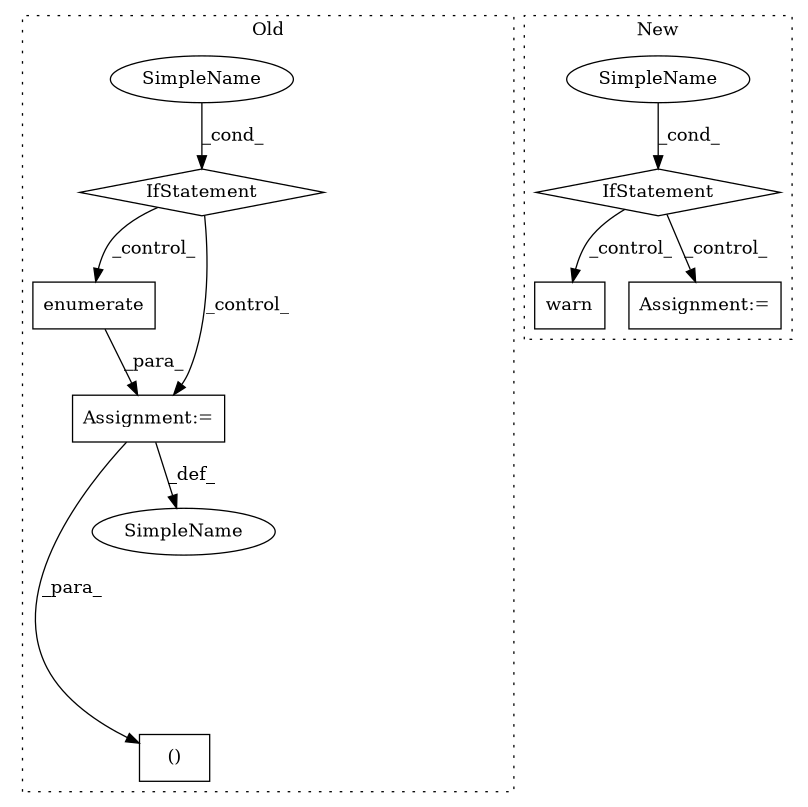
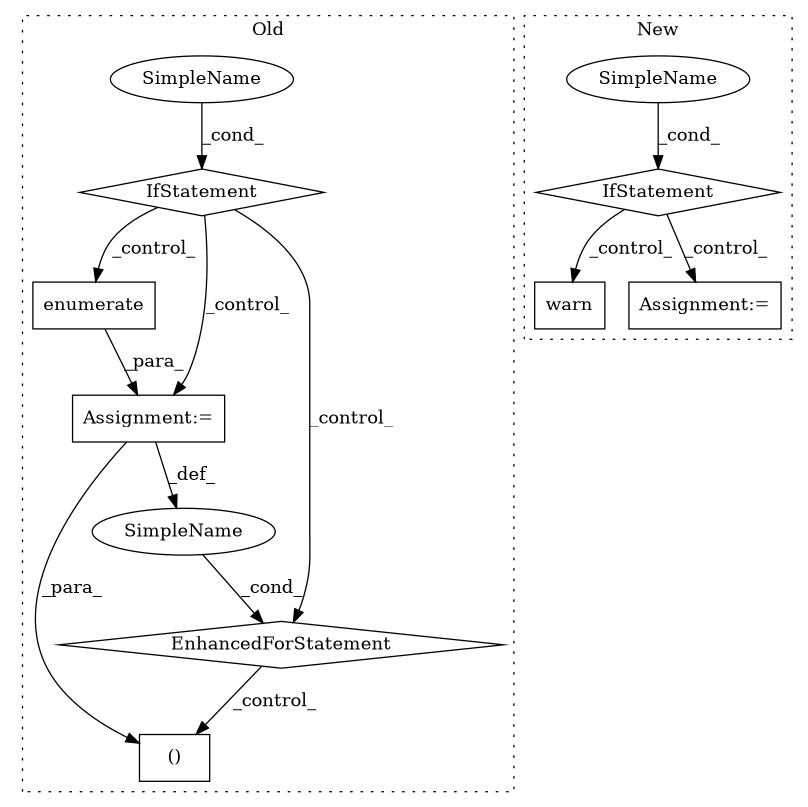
none -> (281, 645)
